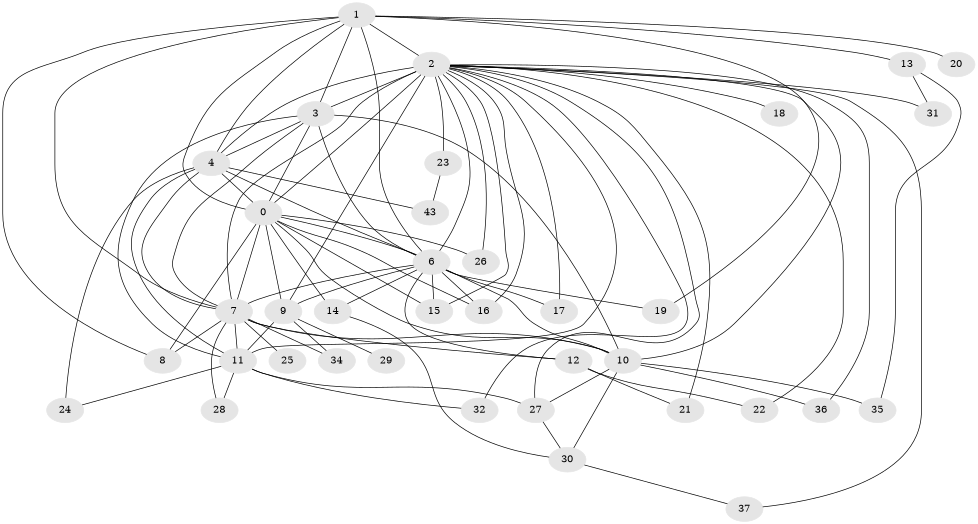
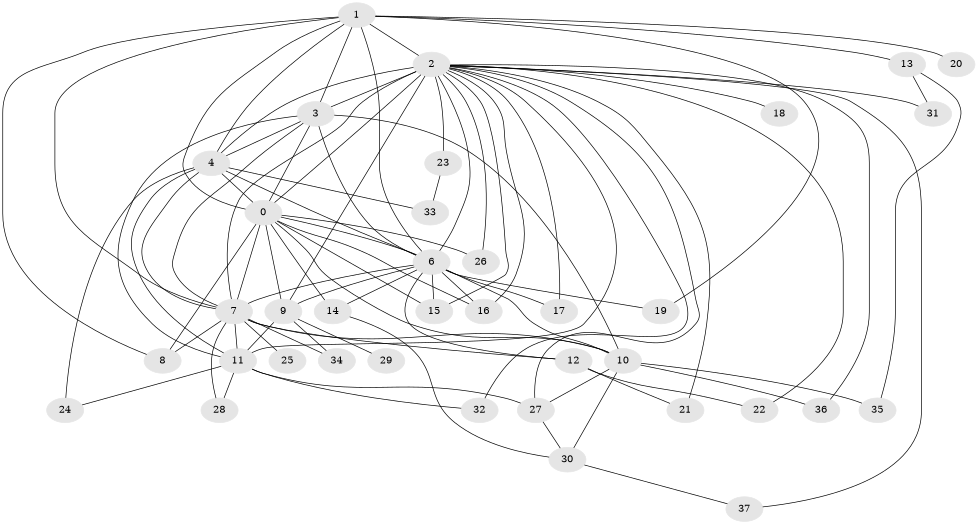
(822, 119) -> none
(430, 213) -> (430, 213)
